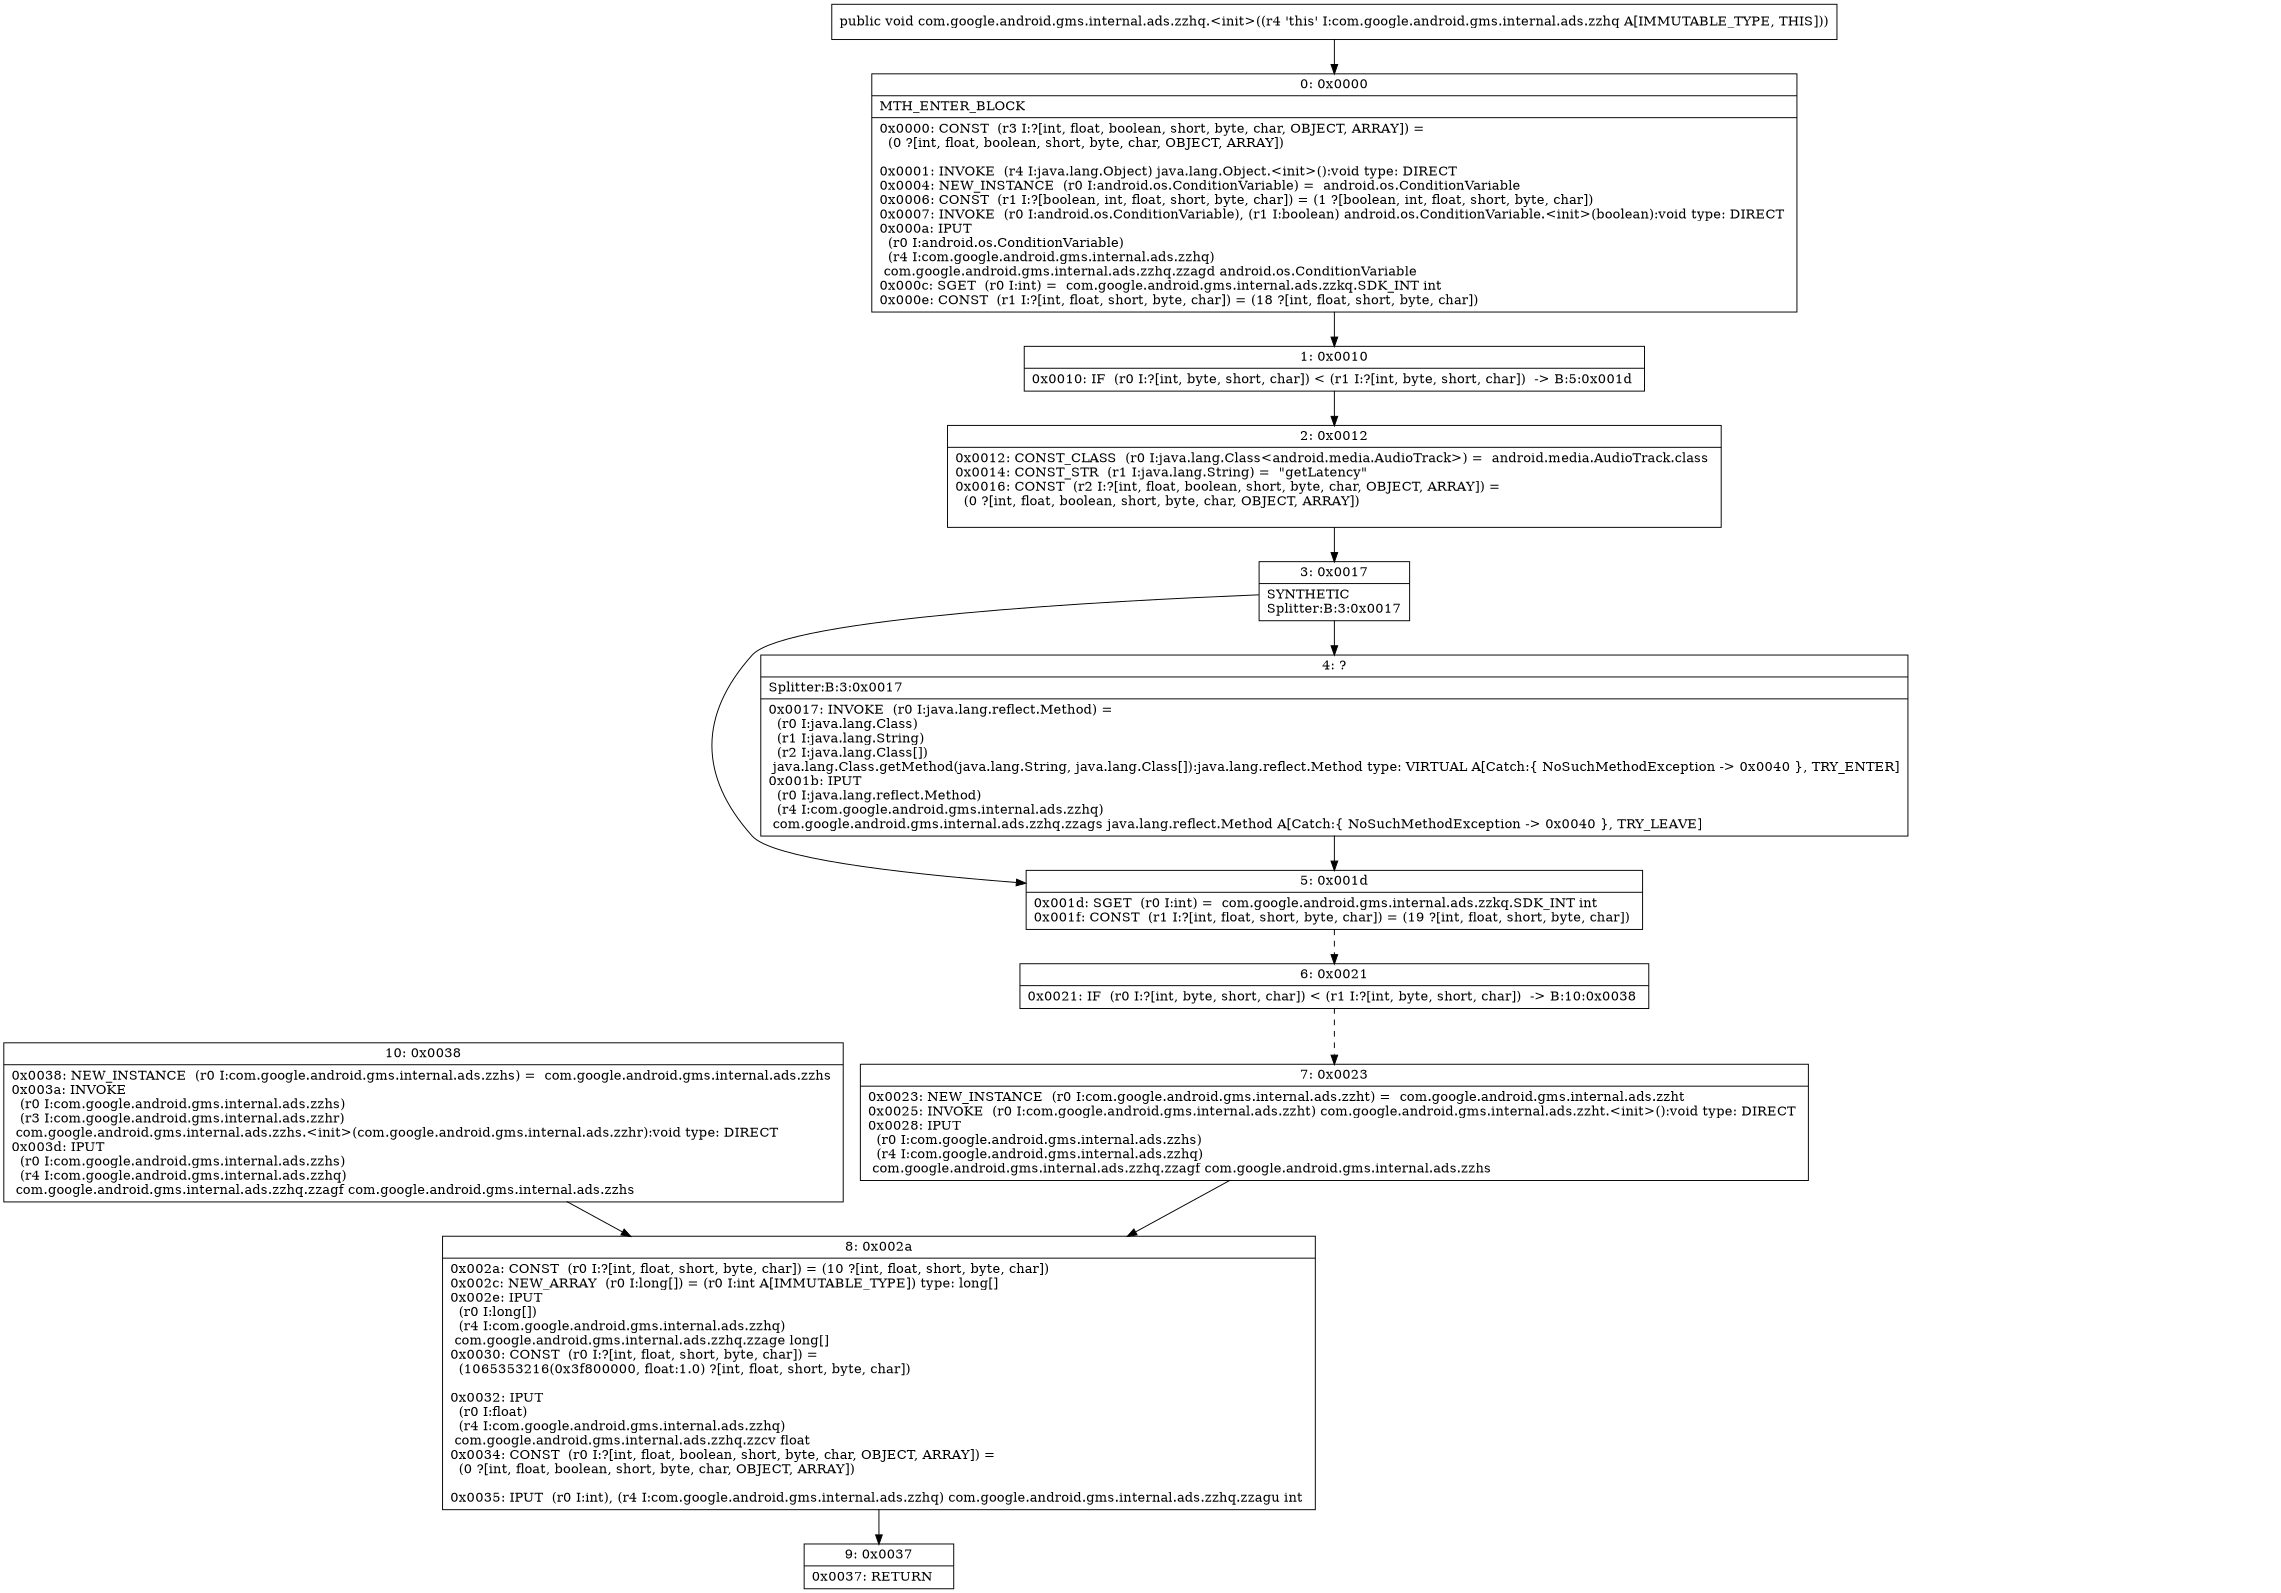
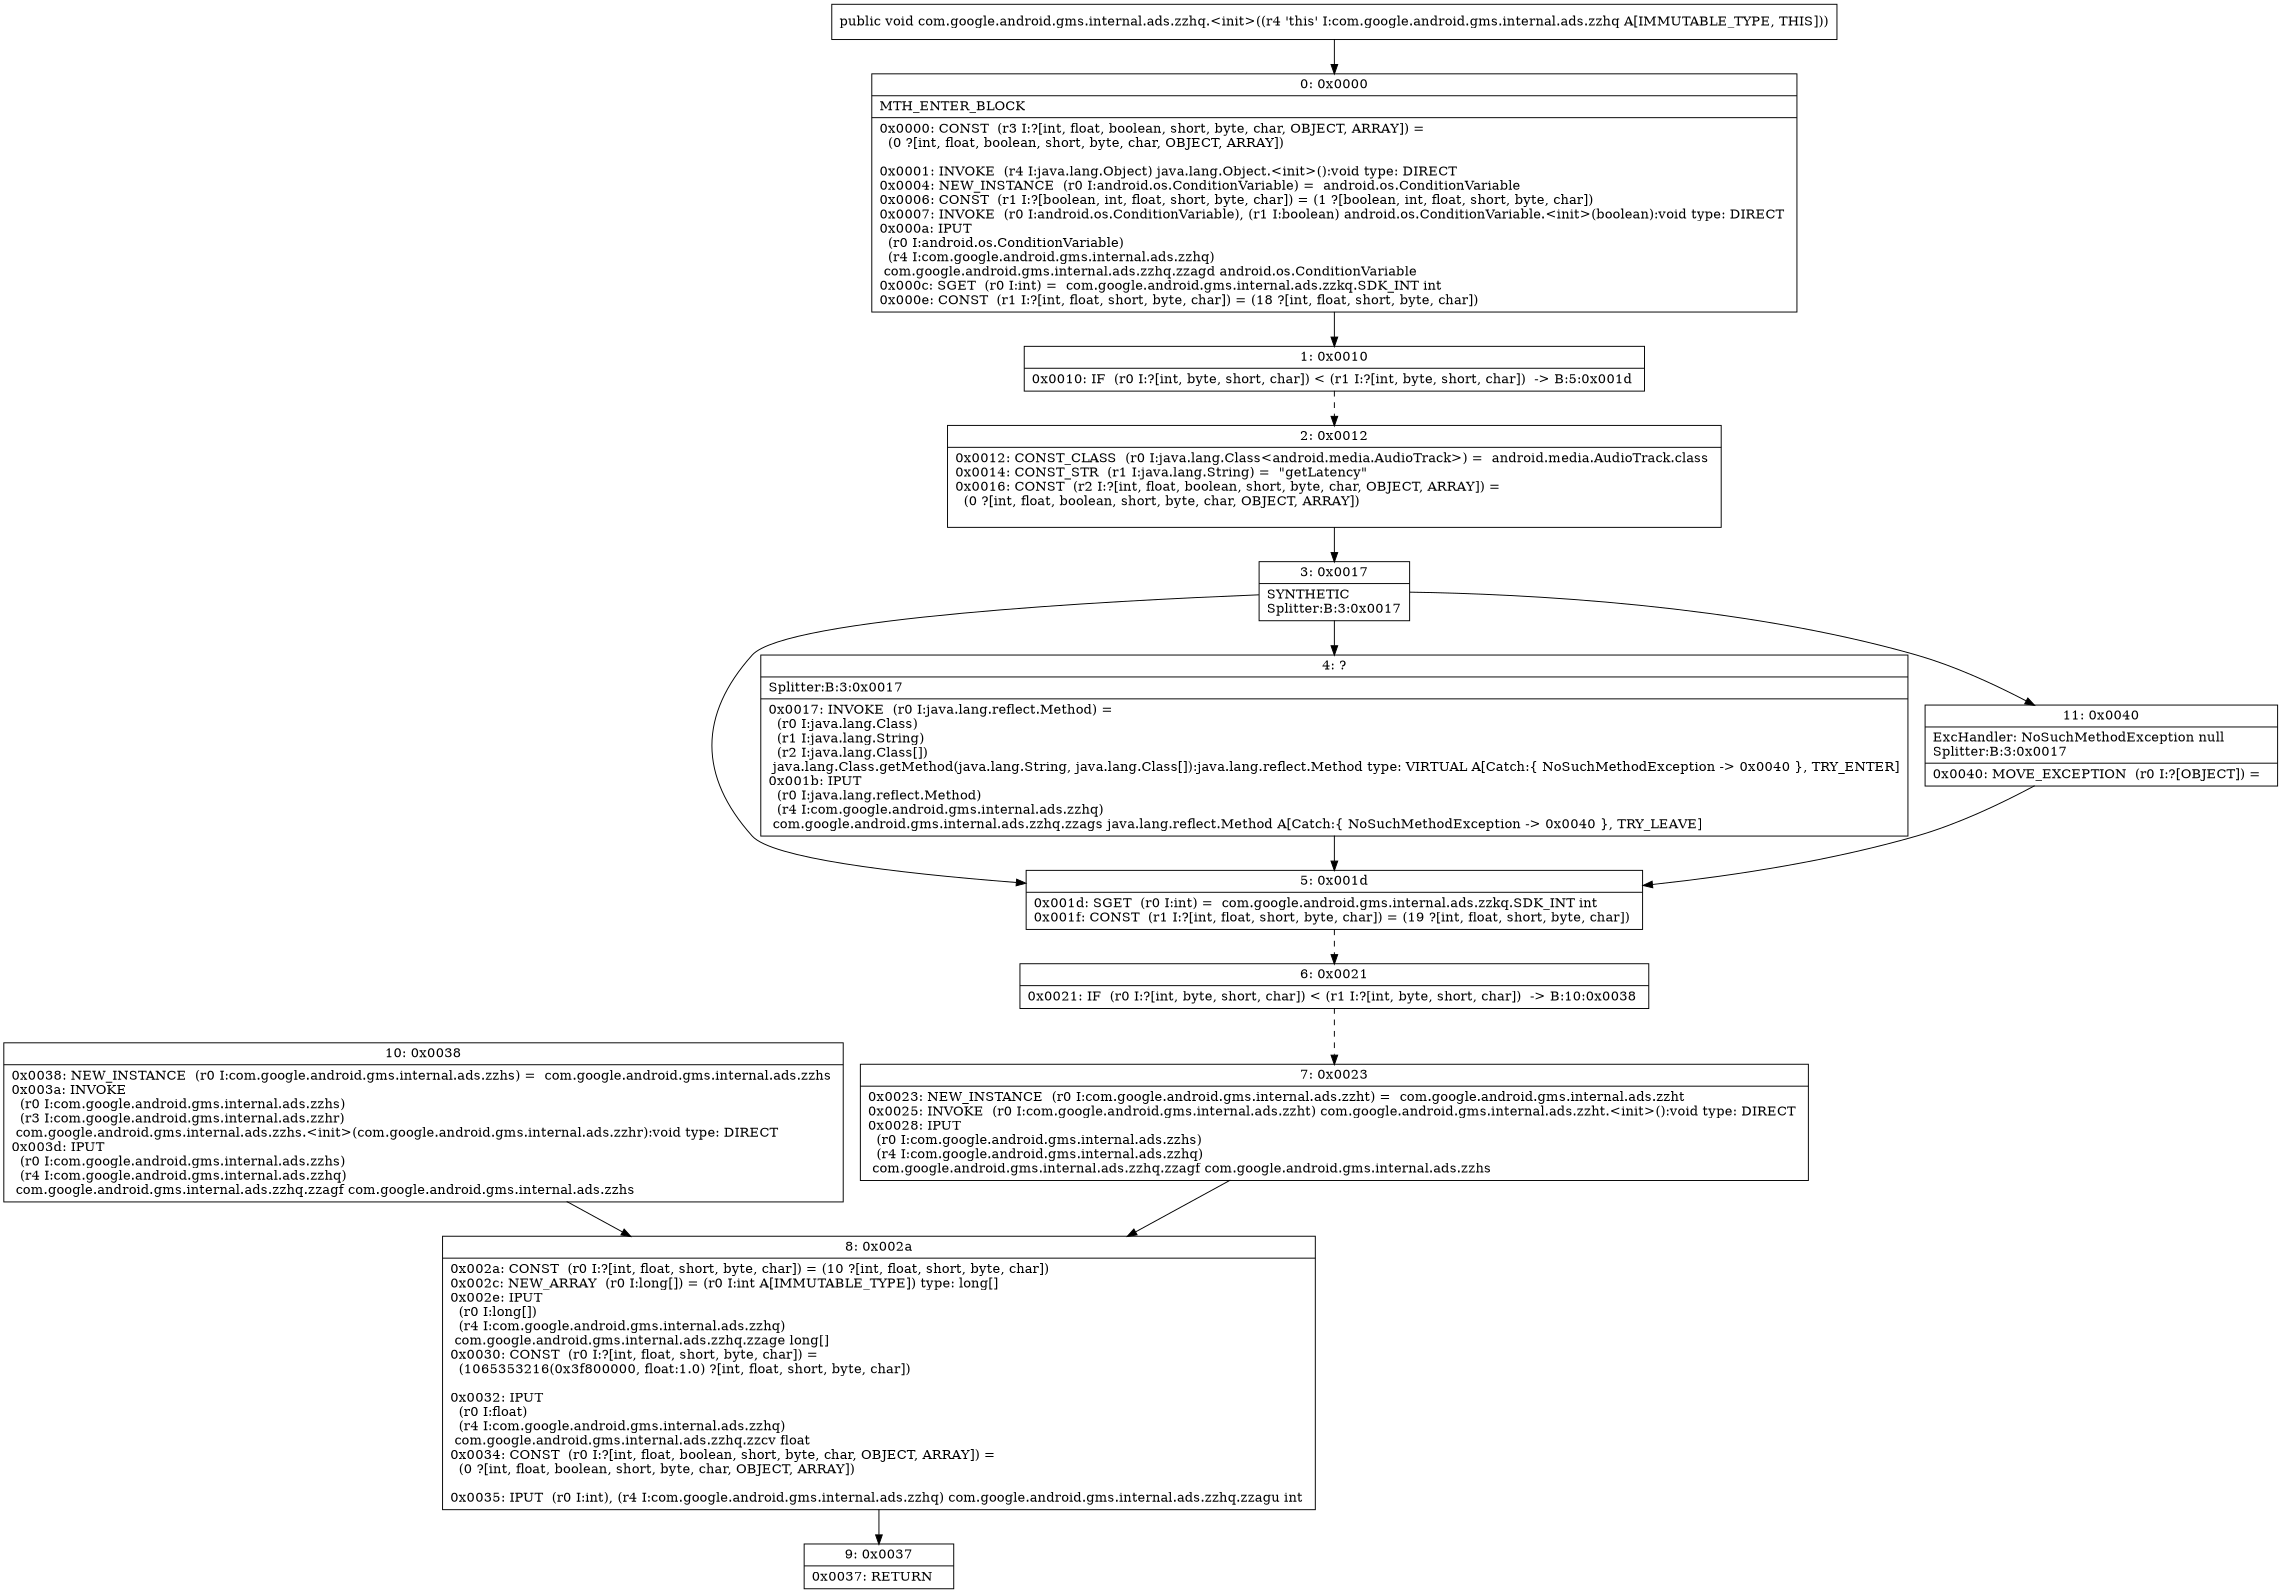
(1334, 404) -> (1334, 404)
none -> (2101, 746)
